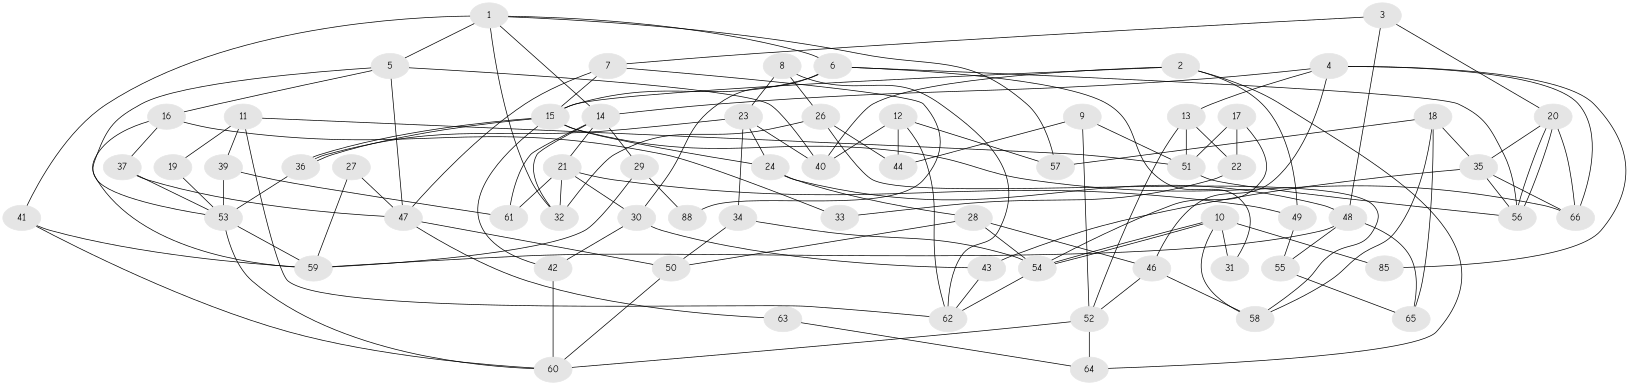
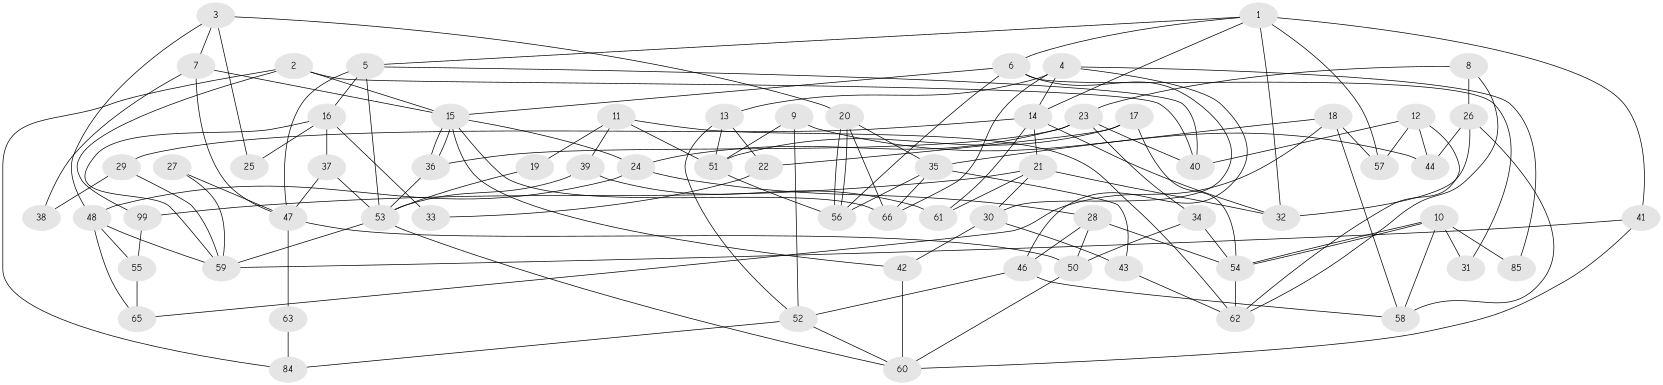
none -> (249, 167)
(687, 218) -> (41, 218)
(1297, 218) -> (143, 218)
(1089, 370) -> (288, 370)
